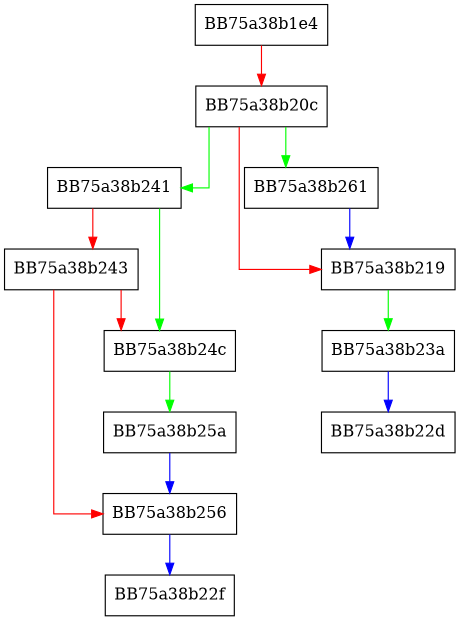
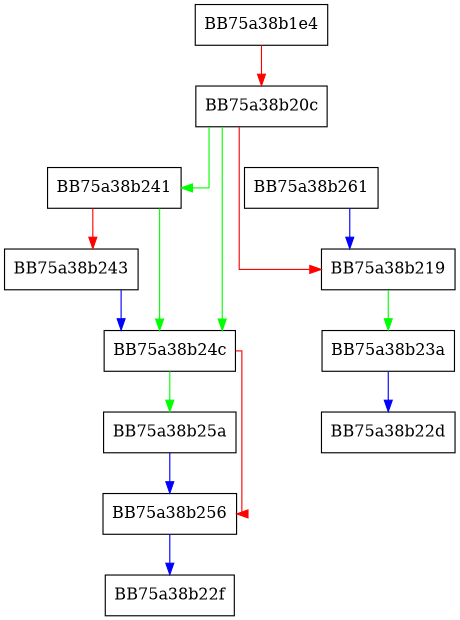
(286, 141) -> (222, 223)
(121, 304) -> (121, 304)
(54, 421) -> (242, 430)
